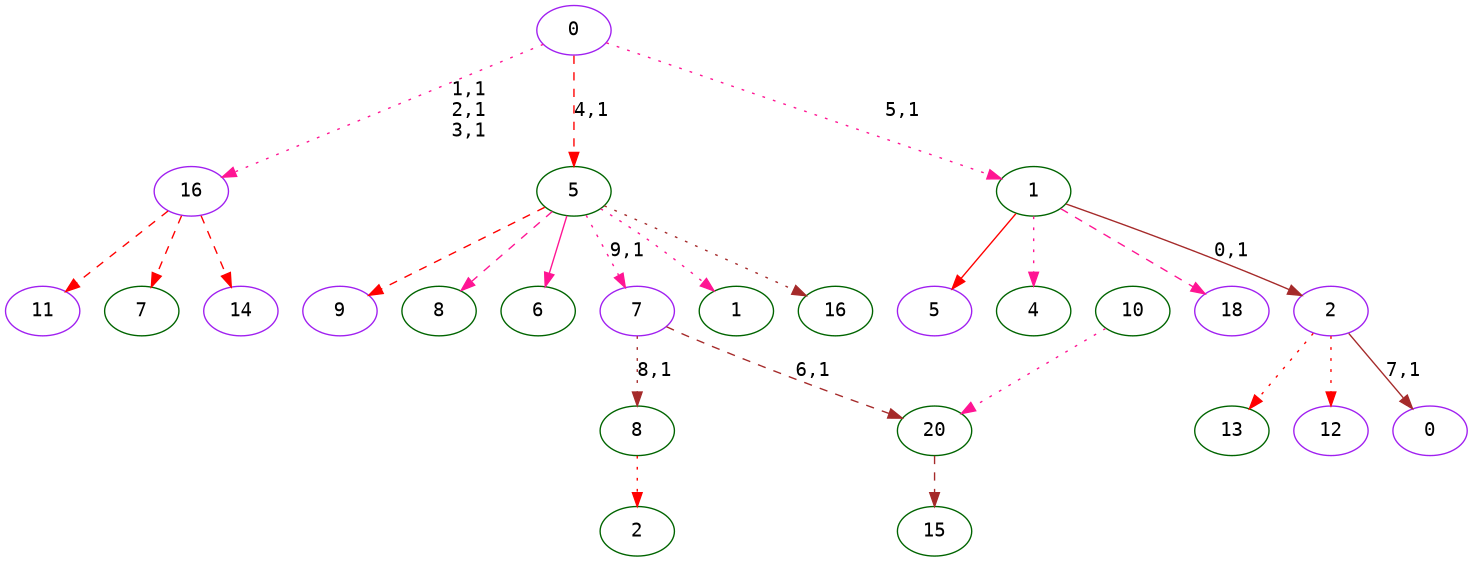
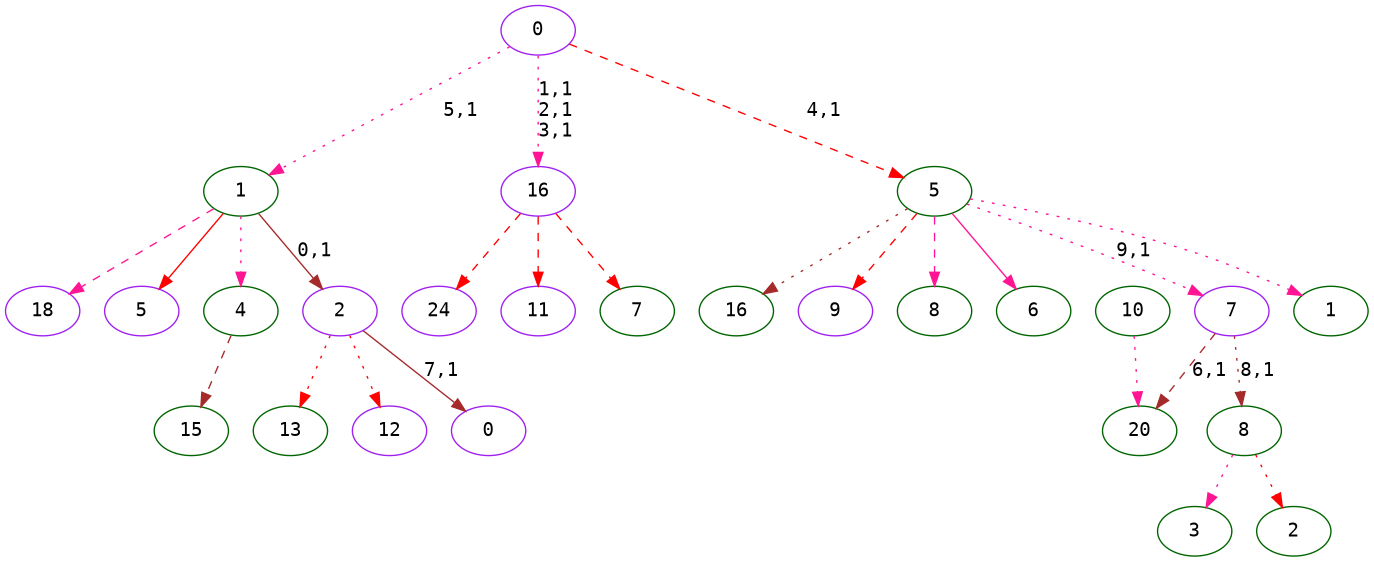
(241, 311) -> (439, 311)
(935, 474) -> (219, 365)
none -> (1195, 531)
